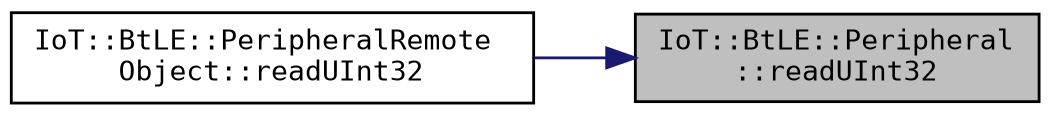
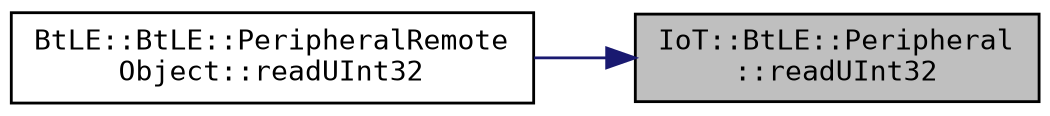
(272, 58) -> (272, 58)
